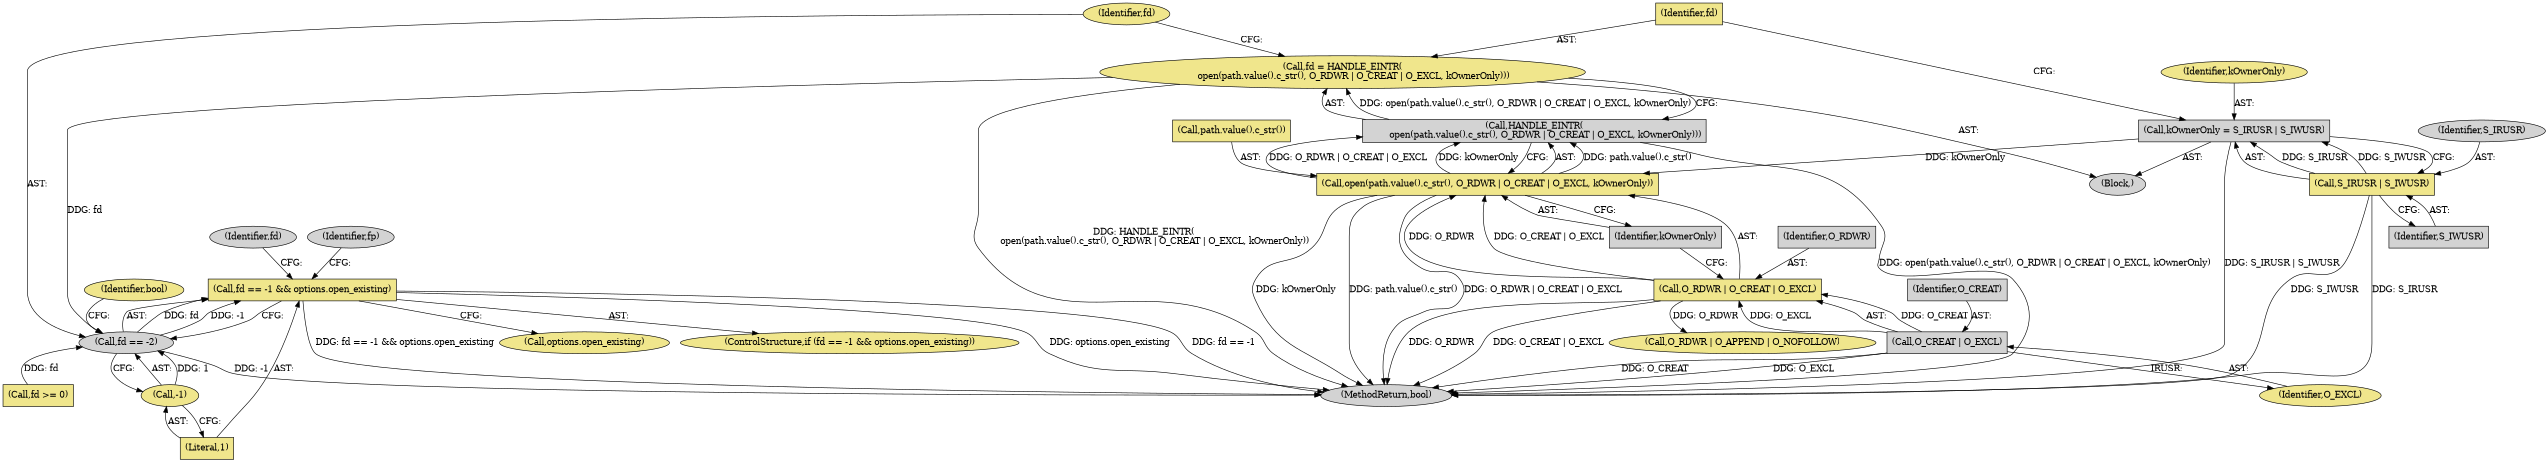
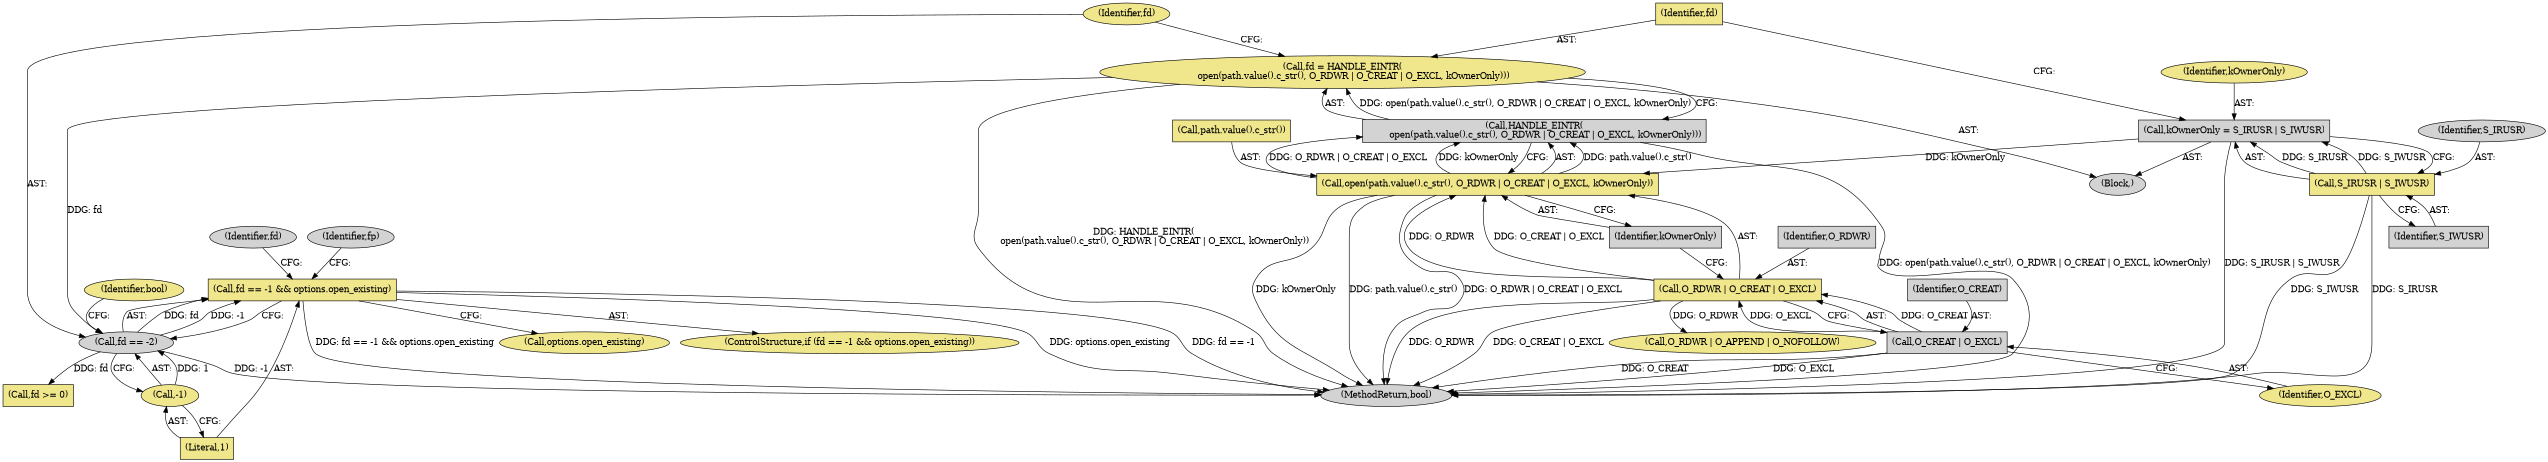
none -> (1830, 322)
(38, 356) -> (75, 364)
(2168, 369) -> (2168, 369)
